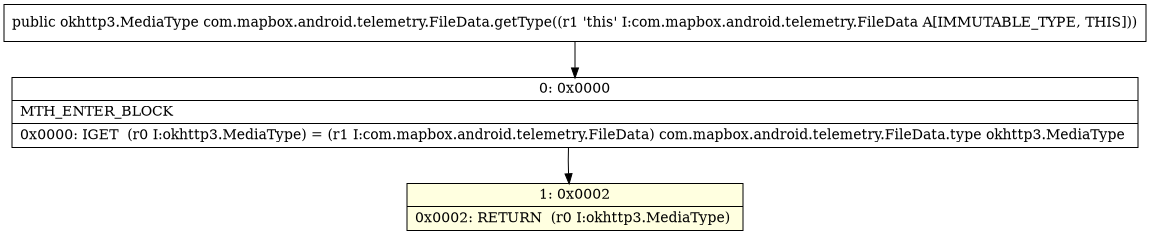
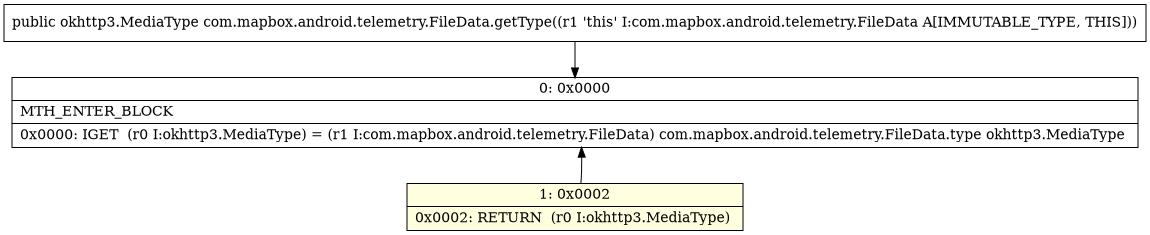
(568, 160) -> (582, 171)
